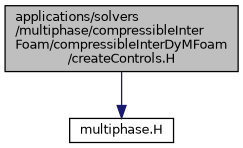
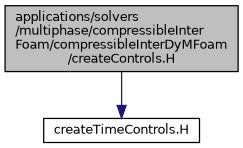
(122, 130) -> (122, 130)
